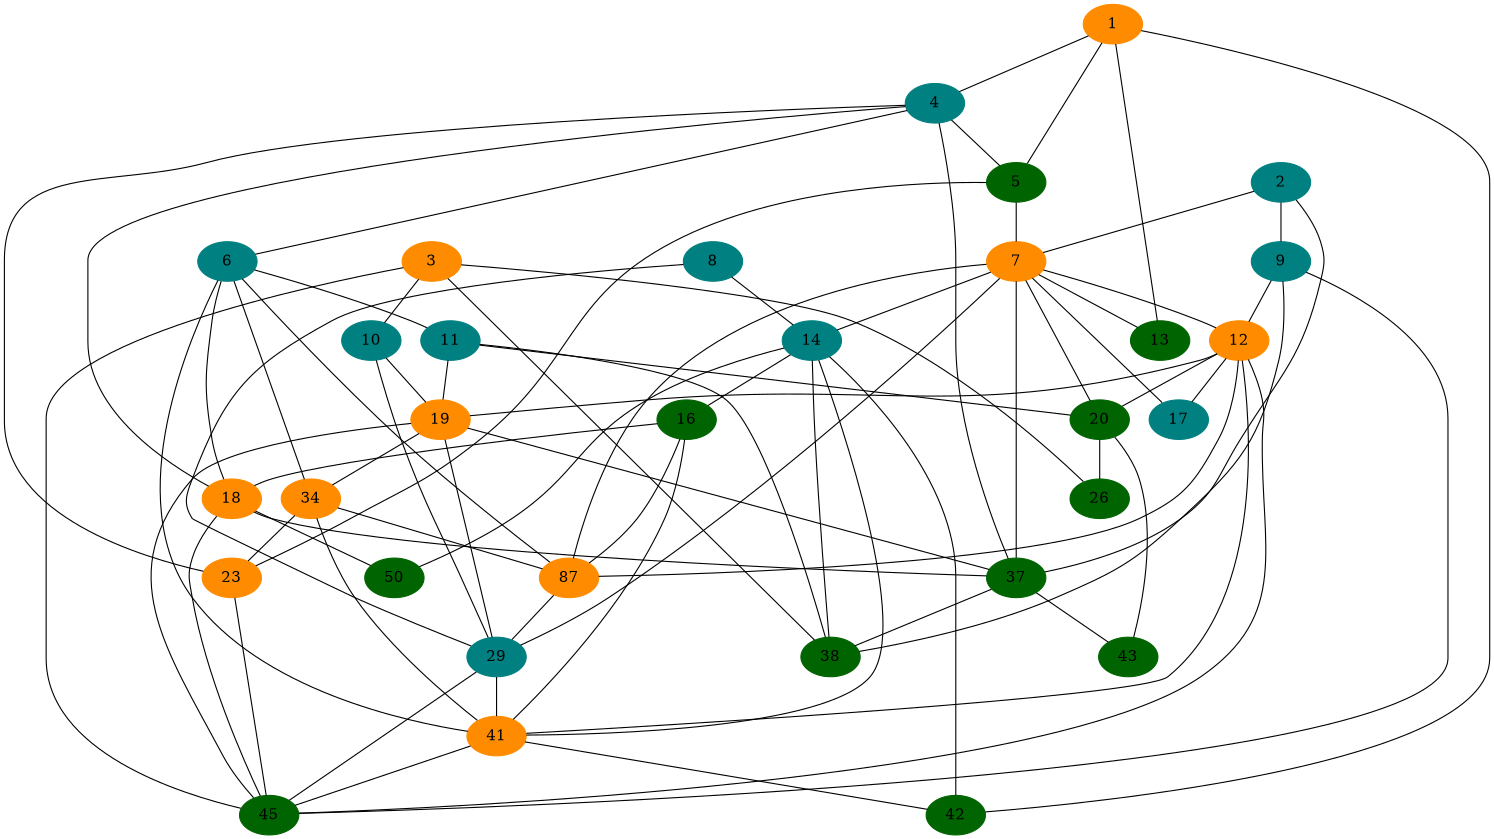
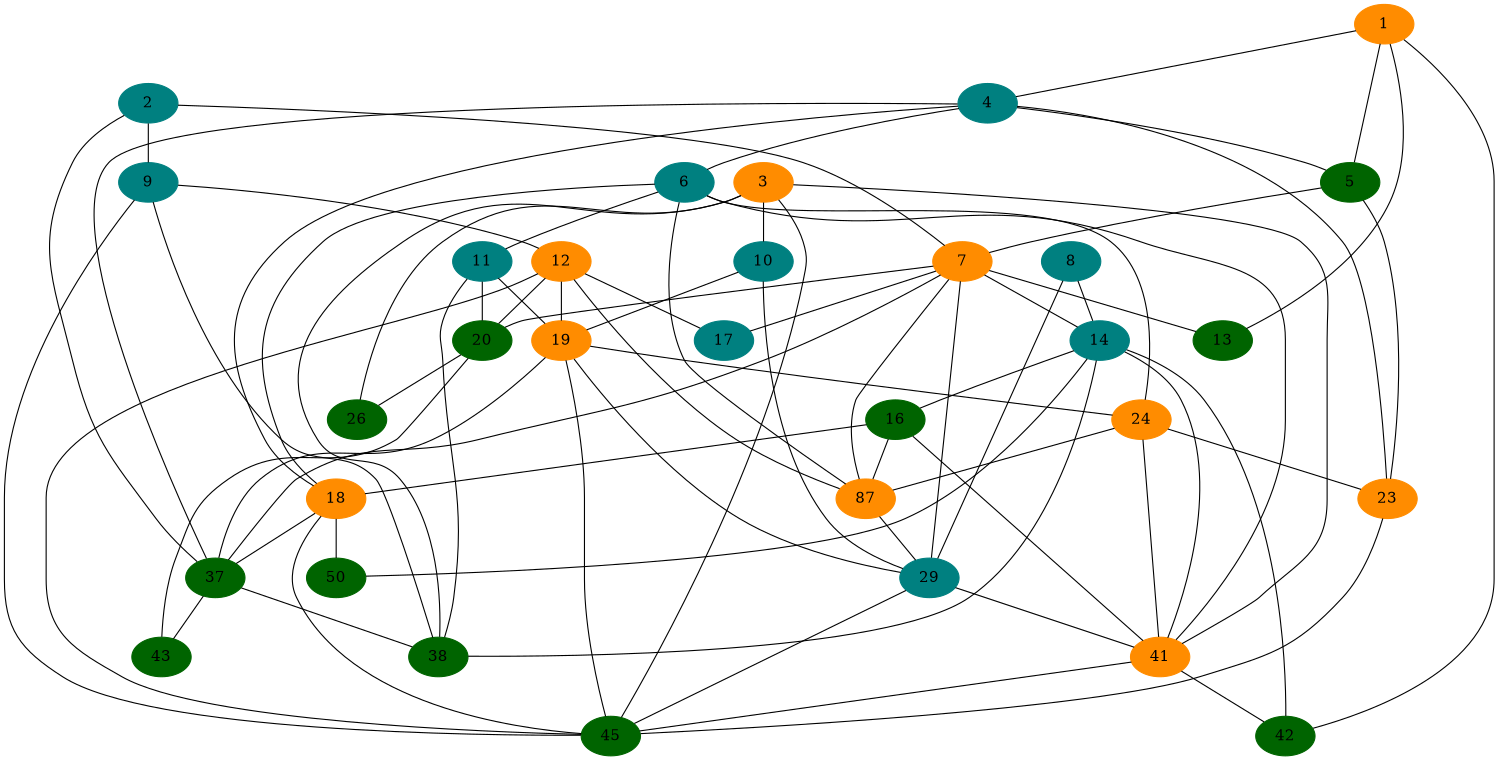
(1131, 296) -> none
(311, 499) -> (1141, 420)
(1016, 699) -> (1286, 236)
